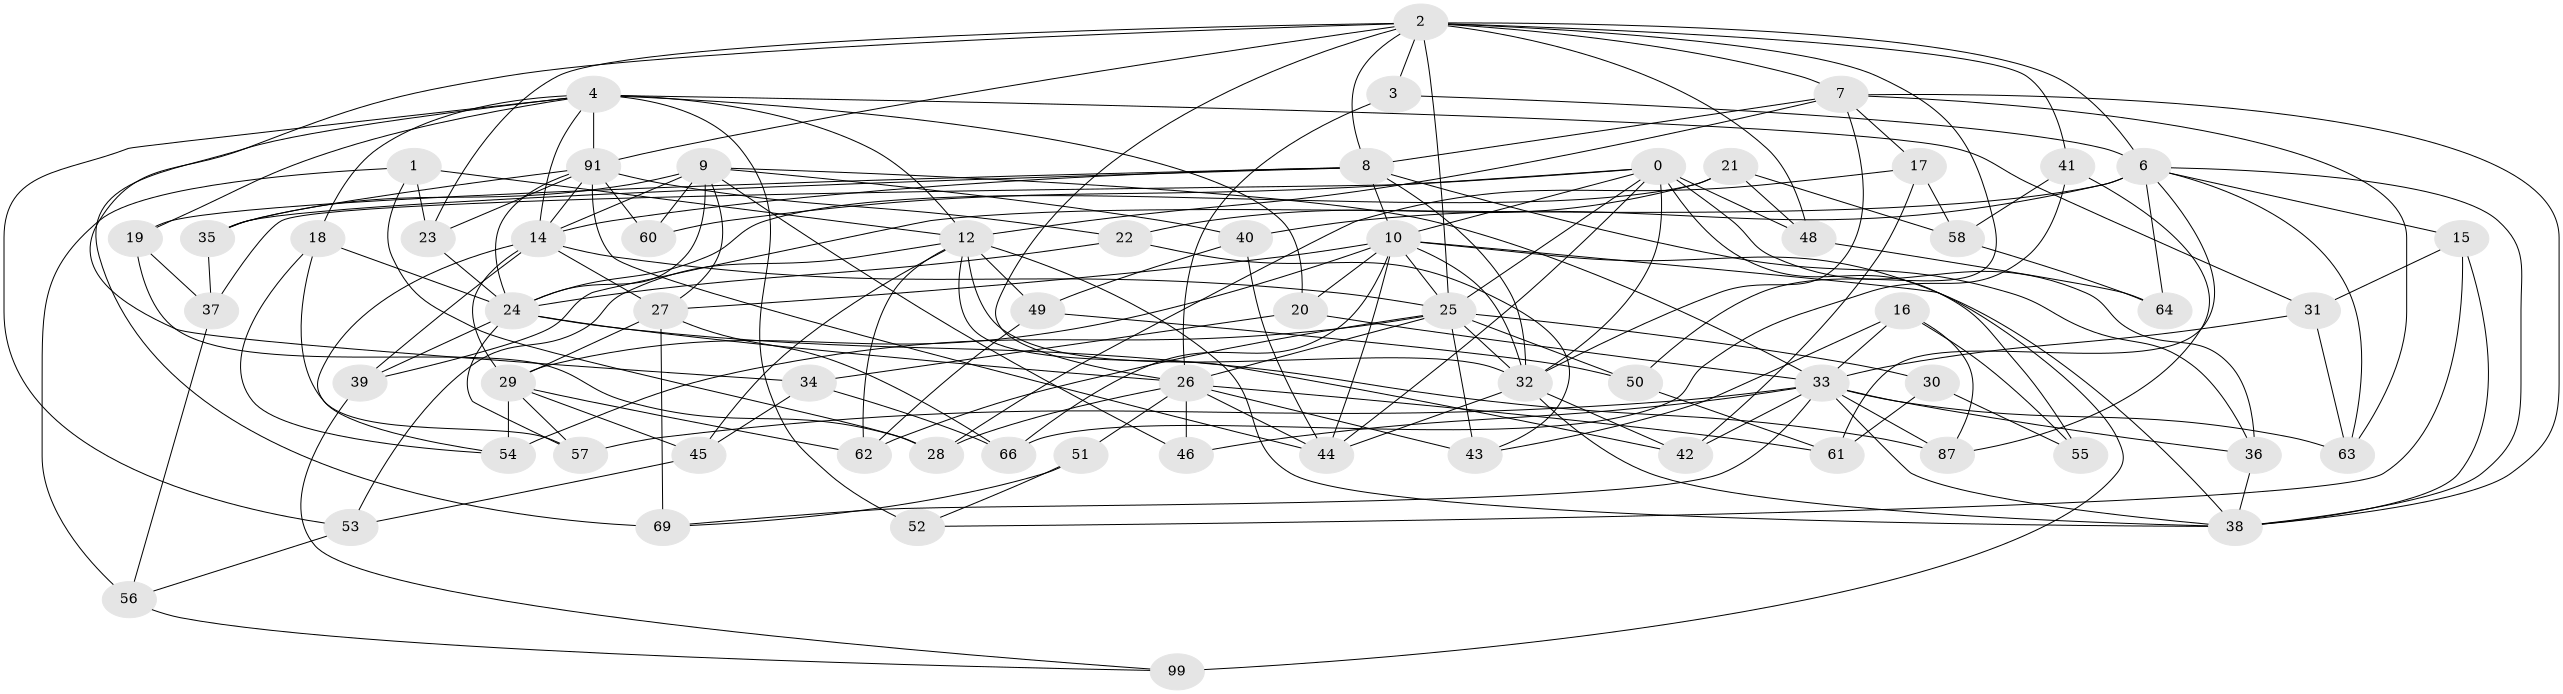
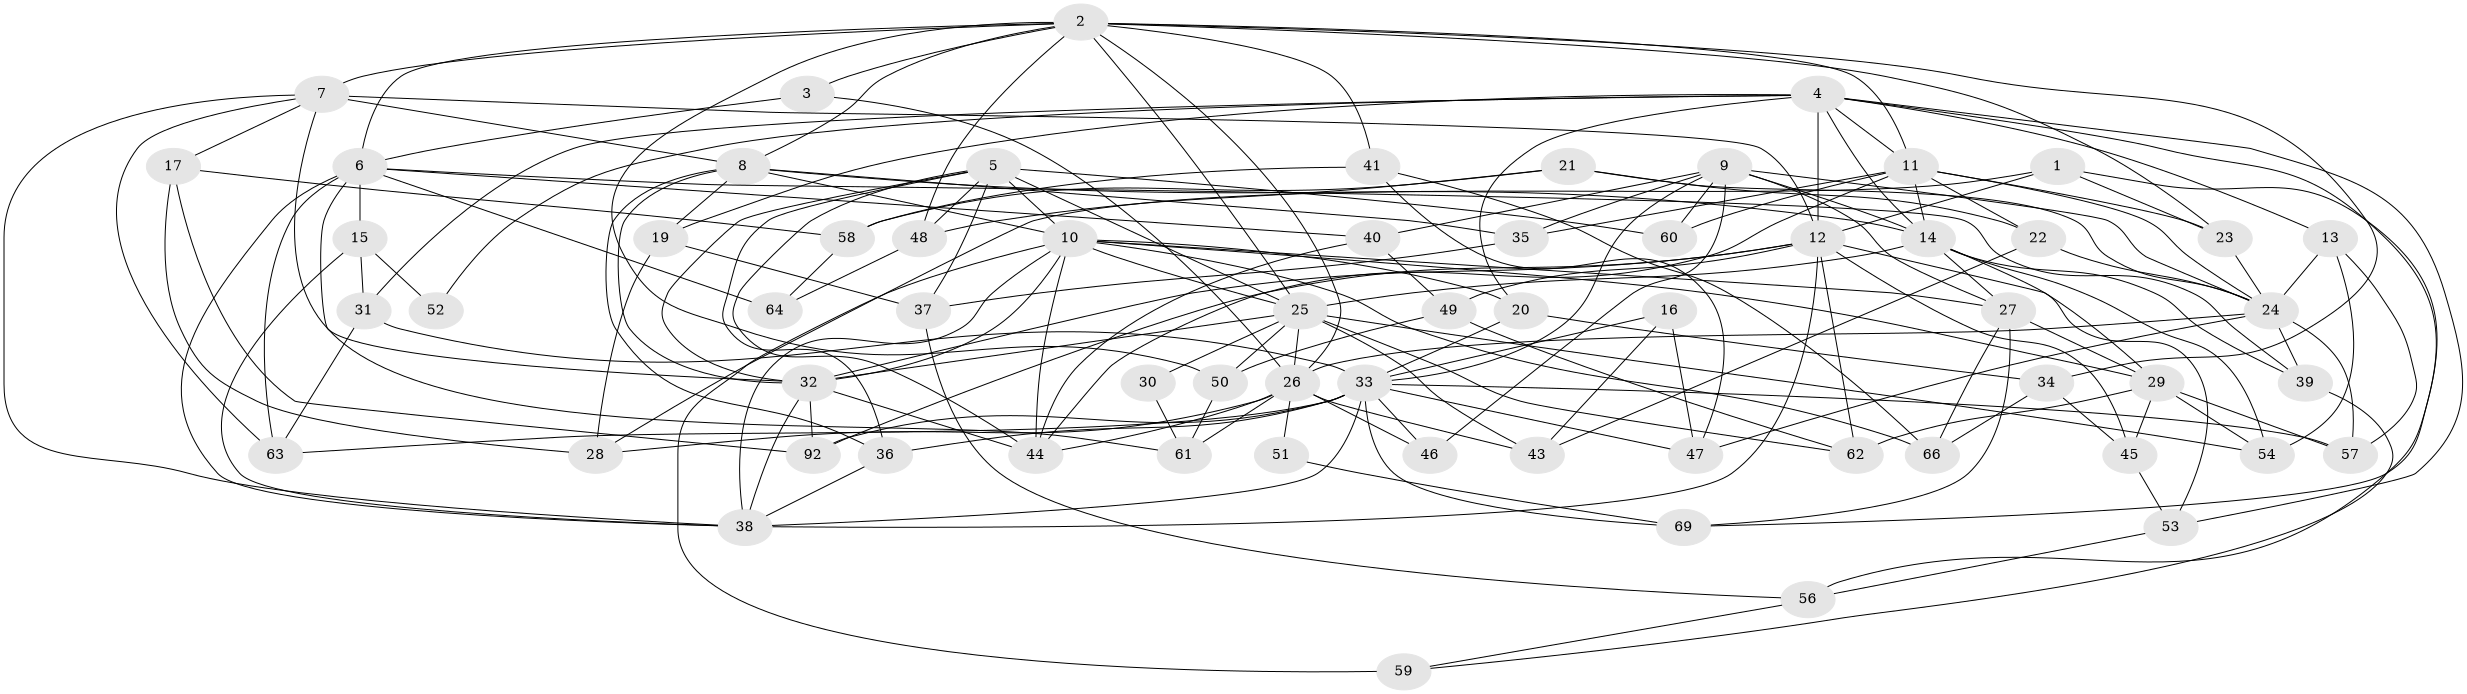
(594, 166) -> (1911, 166)
(1659, 166) -> (994, 166)
(318, 239) -> (2330, 239)
(1686, 455) -> (813, 455)
(1947, 455) -> (1696, 455)
(2081, 455) -> none
(1000, 493) -> none
(1177, 672) -> (1404, 672)
